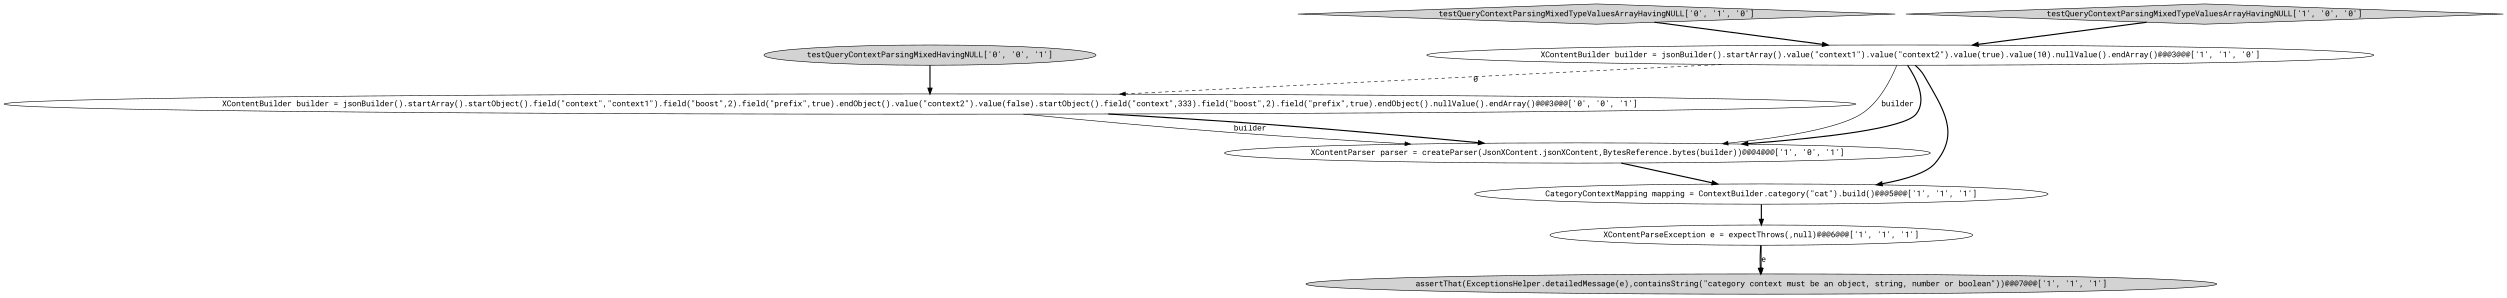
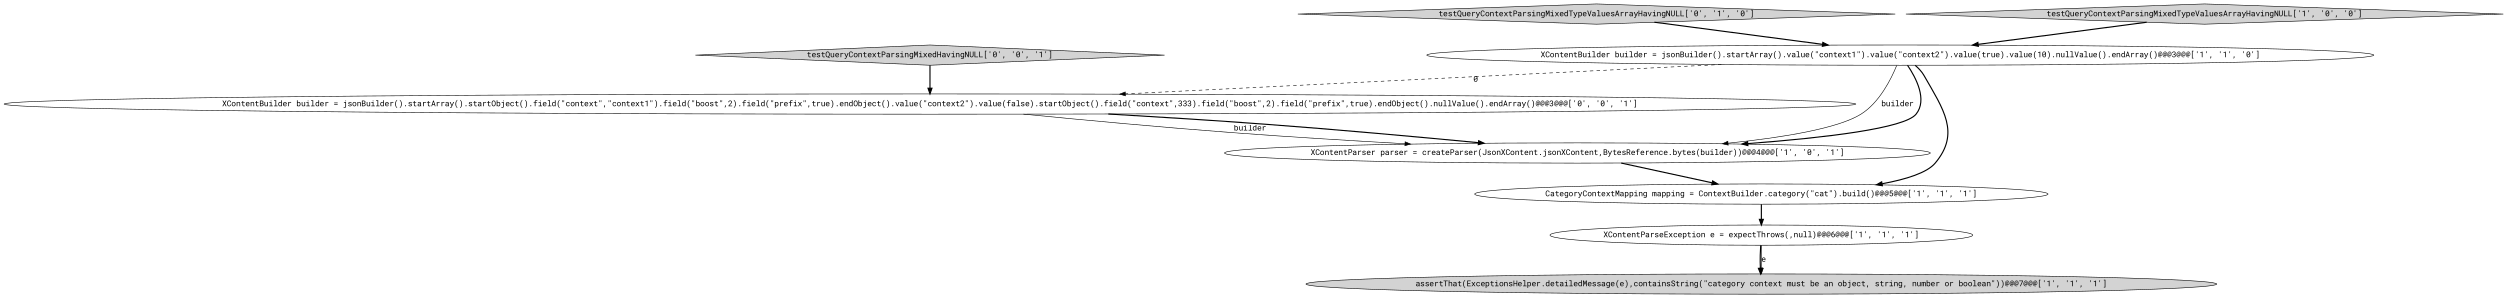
(930, 55) -> (930, 55)
